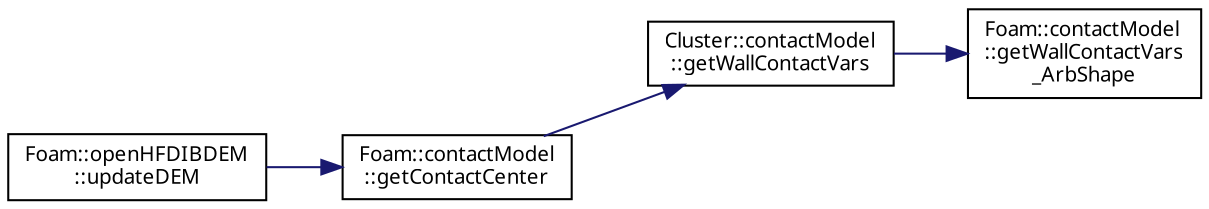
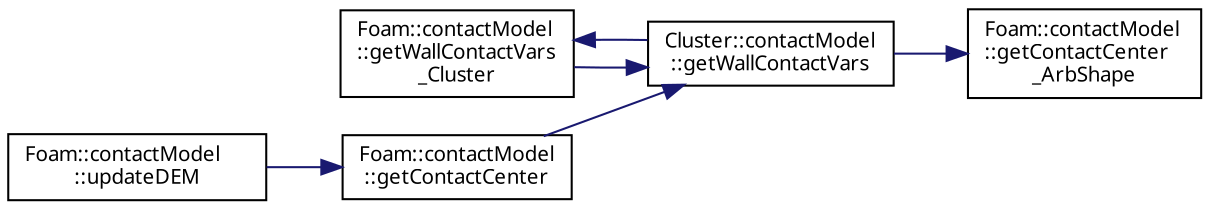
none -> (457, 54)
(1085, 54) -> (1085, 54)
(137, 167) -> (137, 167)
